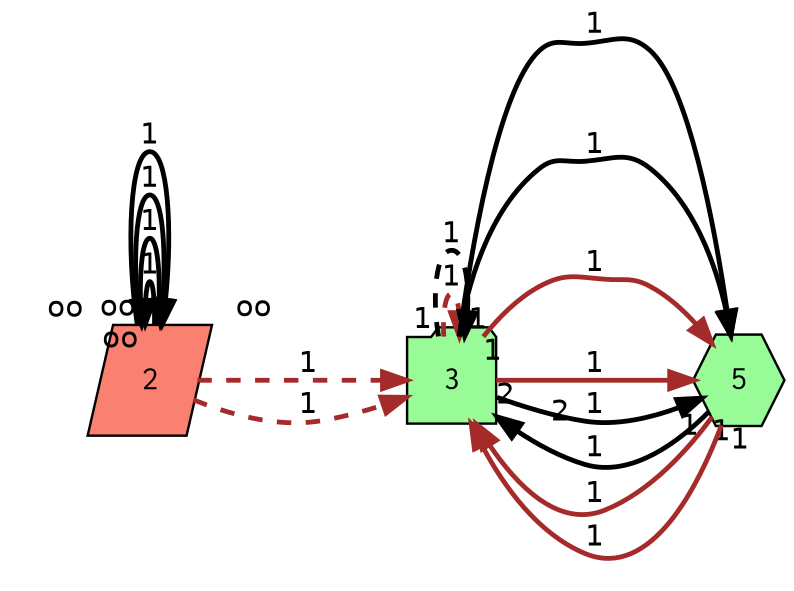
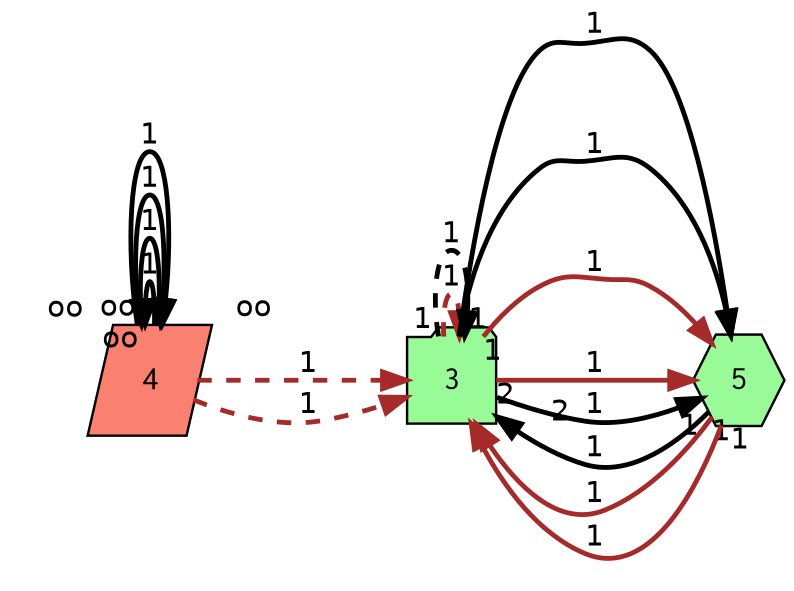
(150, 380) -> (150, 380)
